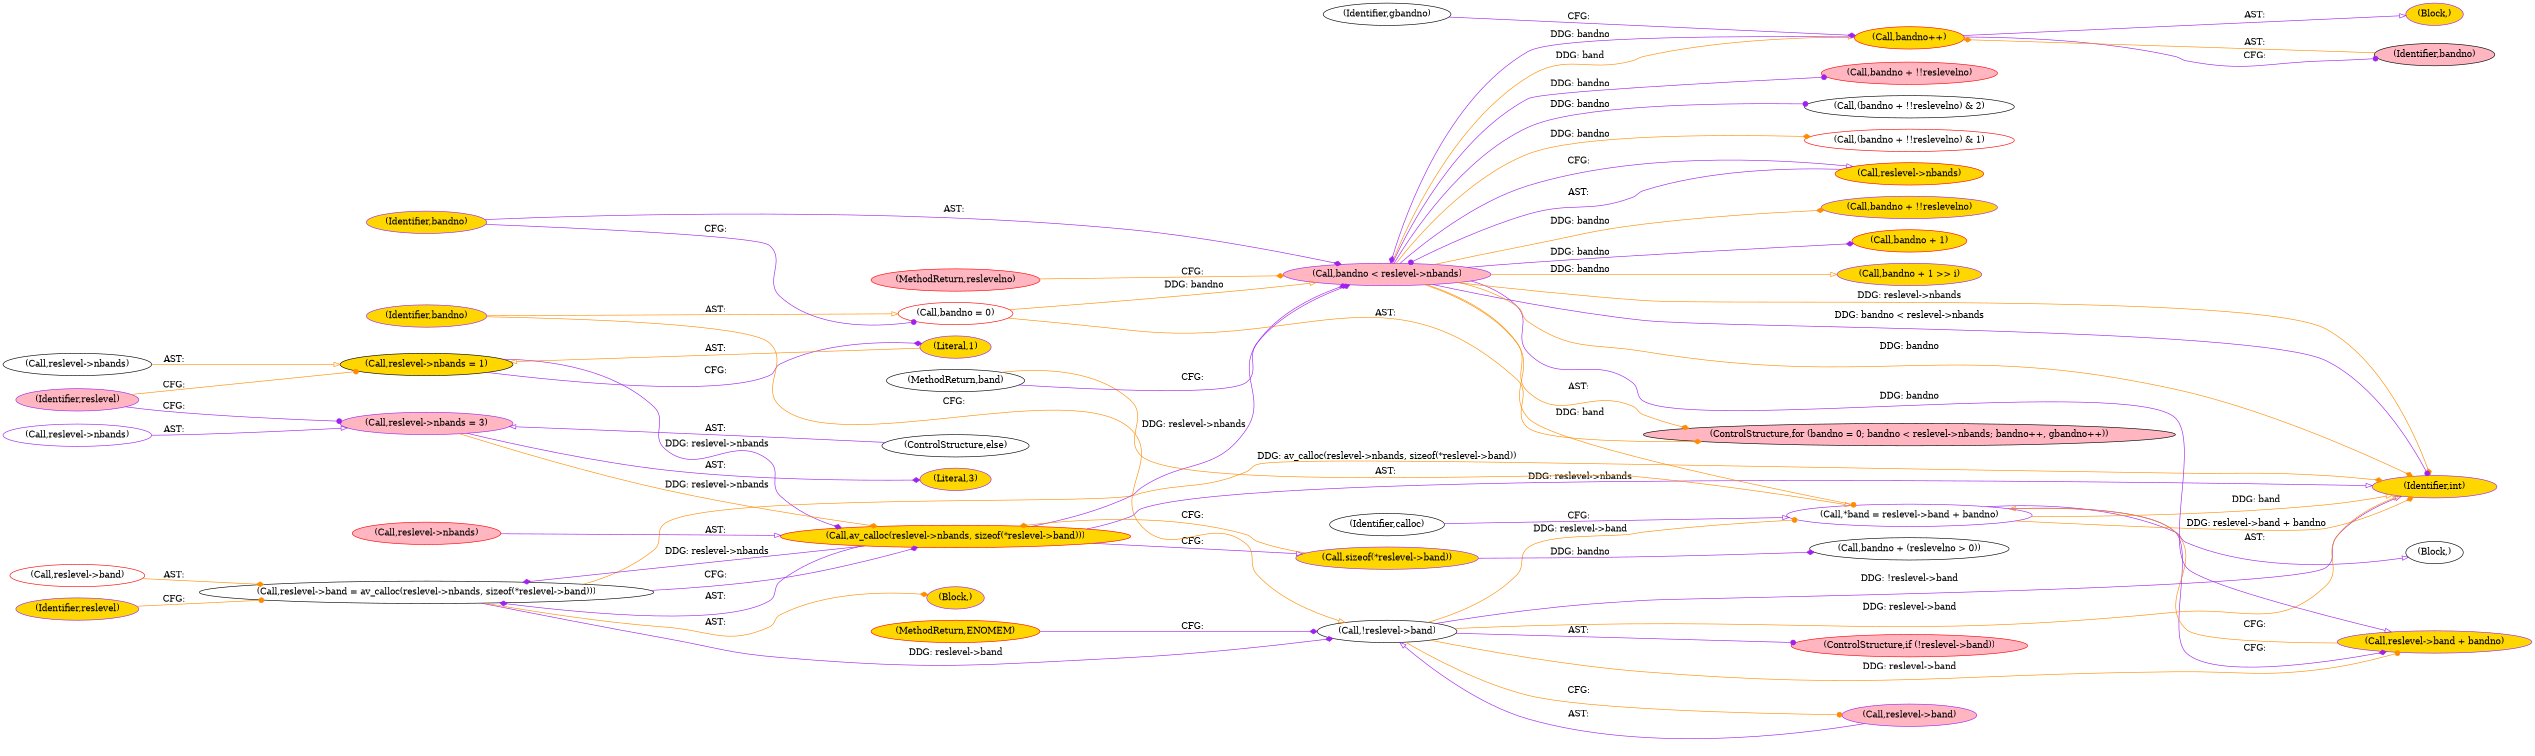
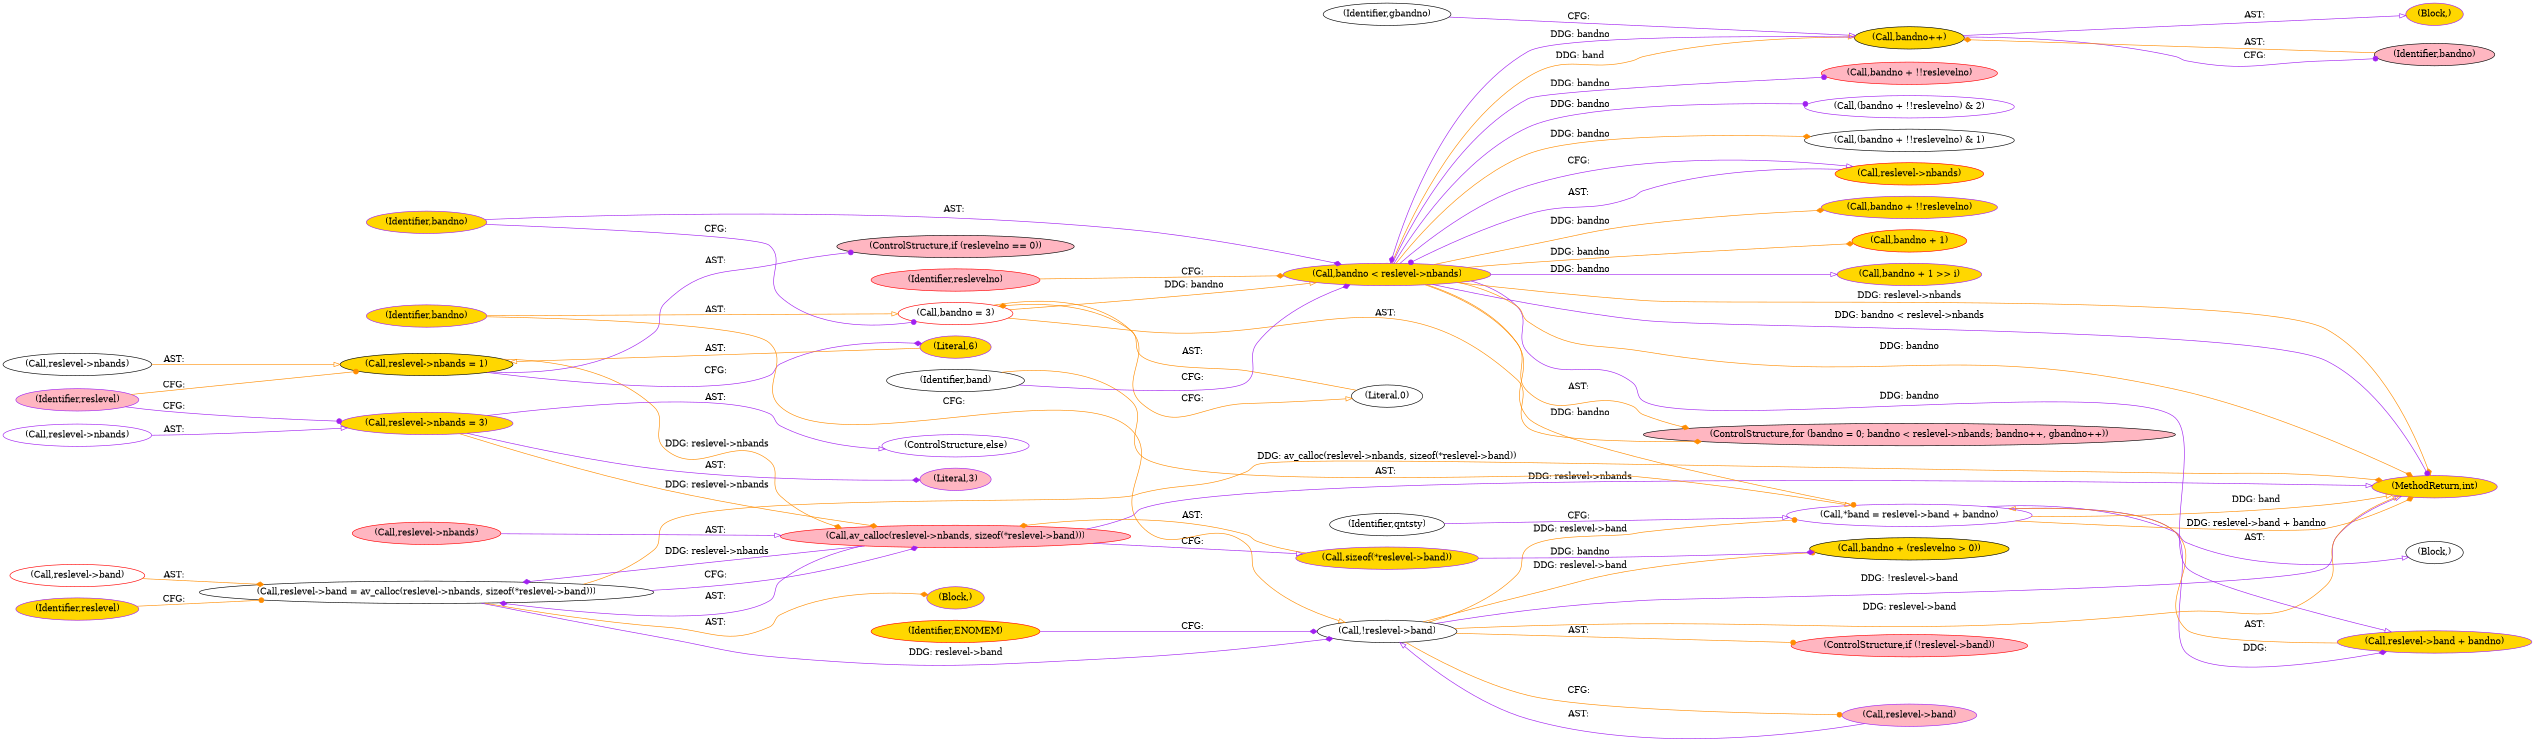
(1648, 26) -> (1648, 26)
(1909, 38) -> (1909, 38)
(1909, 107) -> (1909, 107)
(1909, 140) -> (1909, 140)
none -> (956, 247)
(1657, 254) -> (1657, 254)
(1387, 274) -> (1387, 274)
(1661, 274) -> (1661, 274)
(956, 280) -> (956, 280)
(956, 314) -> (956, 314)
(956, 347) -> (956, 347)
(956, 381) -> (956, 381)
none -> (1387, 396)
(1580, 413) -> (1580, 413)
(427, 423) -> (427, 423)
(701, 434) -> (688, 402)
(956, 446) -> (956, 446)
(1230, 448) -> none
(666, 450) -> (666, 450)
(956, 479) -> (956, 479)
(2435, 487) -> (2435, 487)
(1194, 516) -> (1194, 516)
(1387, 525) -> (1387, 525)
(956, 536) -> (956, 536)
(1909, 549) -> (1909, 549)
(2256, 625) -> (2256, 625)
(956, 631) -> (956, 631)
(1623, 638) -> (1623, 638)
(2256, 649) -> (2256, 649)
(1912, 680) -> (1614, 574)
